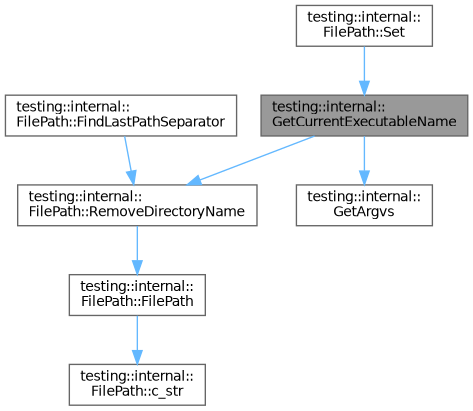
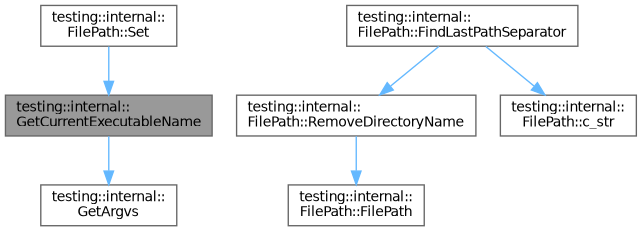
(257, 158) -> none
(137, 333) -> (510, 66)
